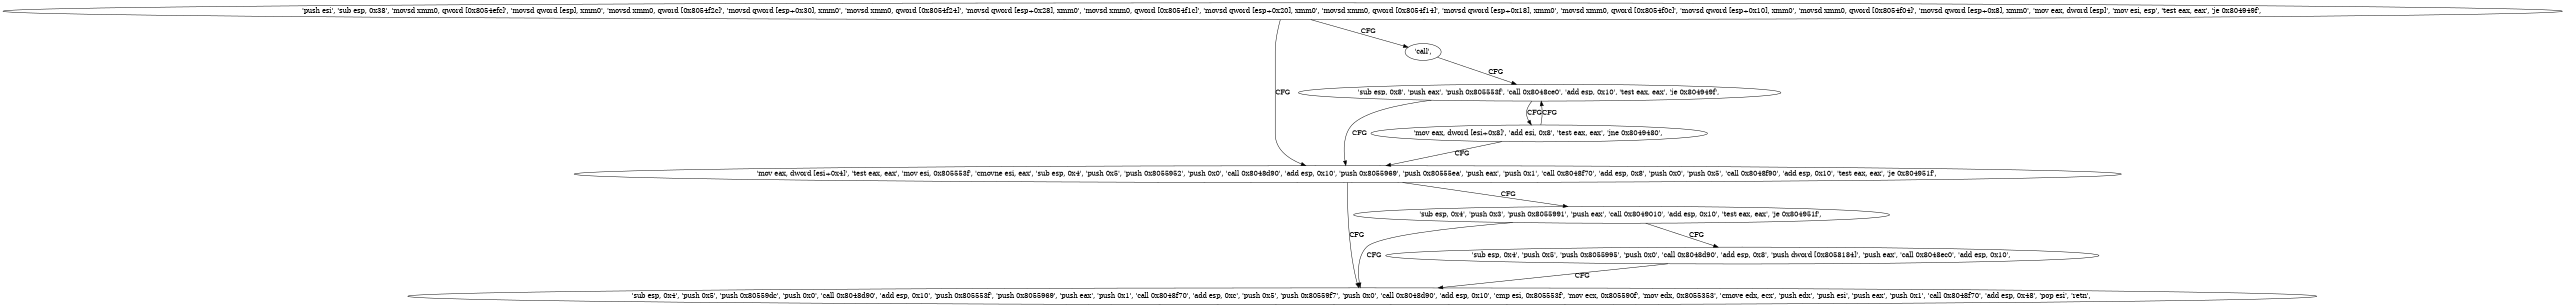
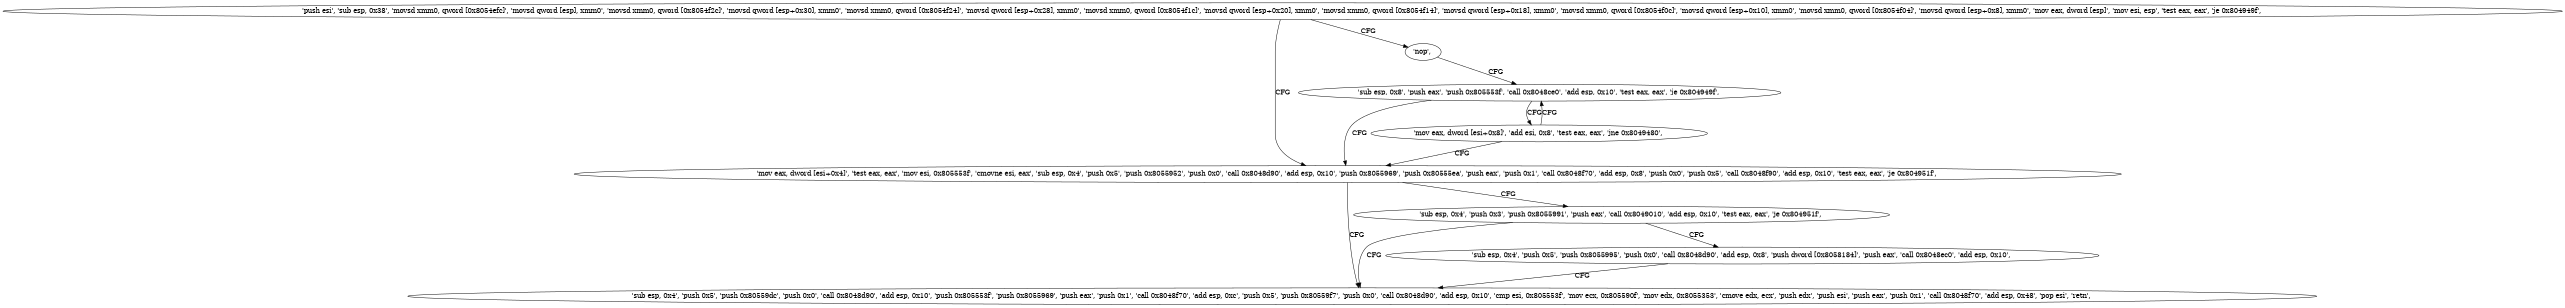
(1423, 52) -> (1423, 52)
